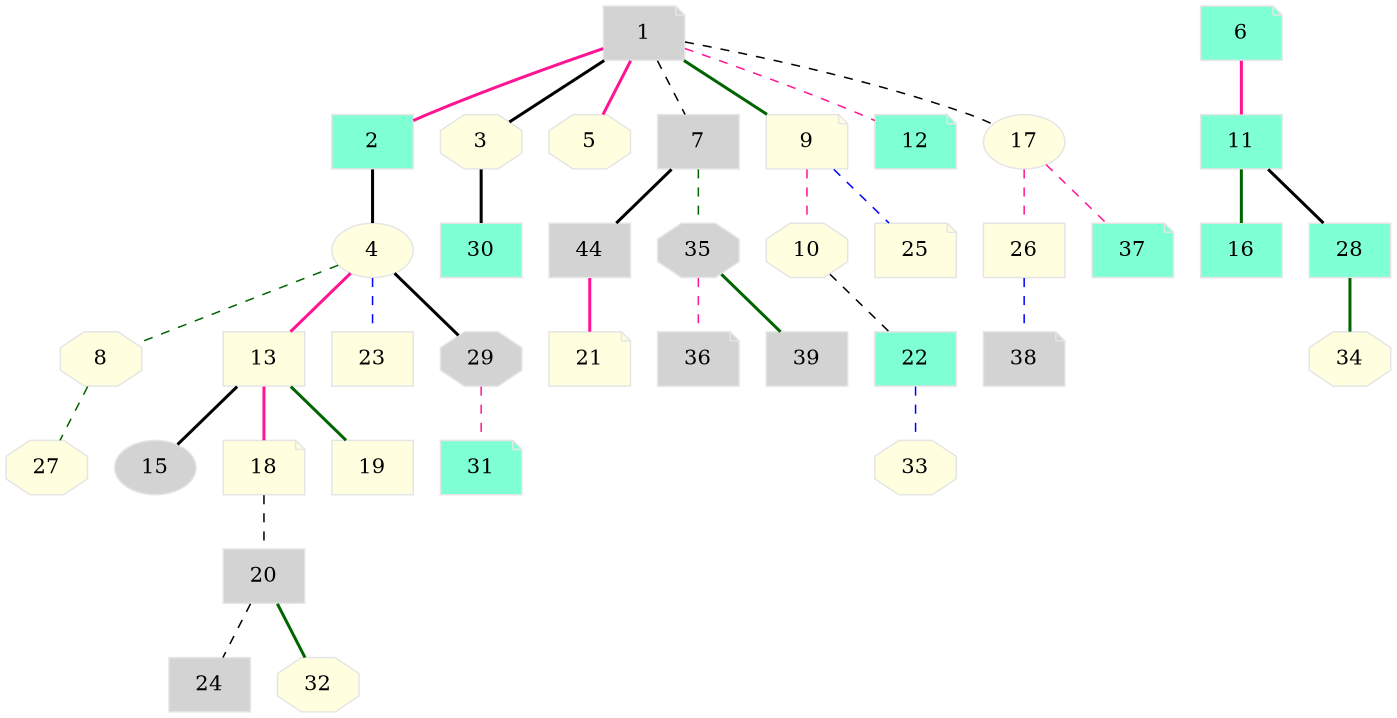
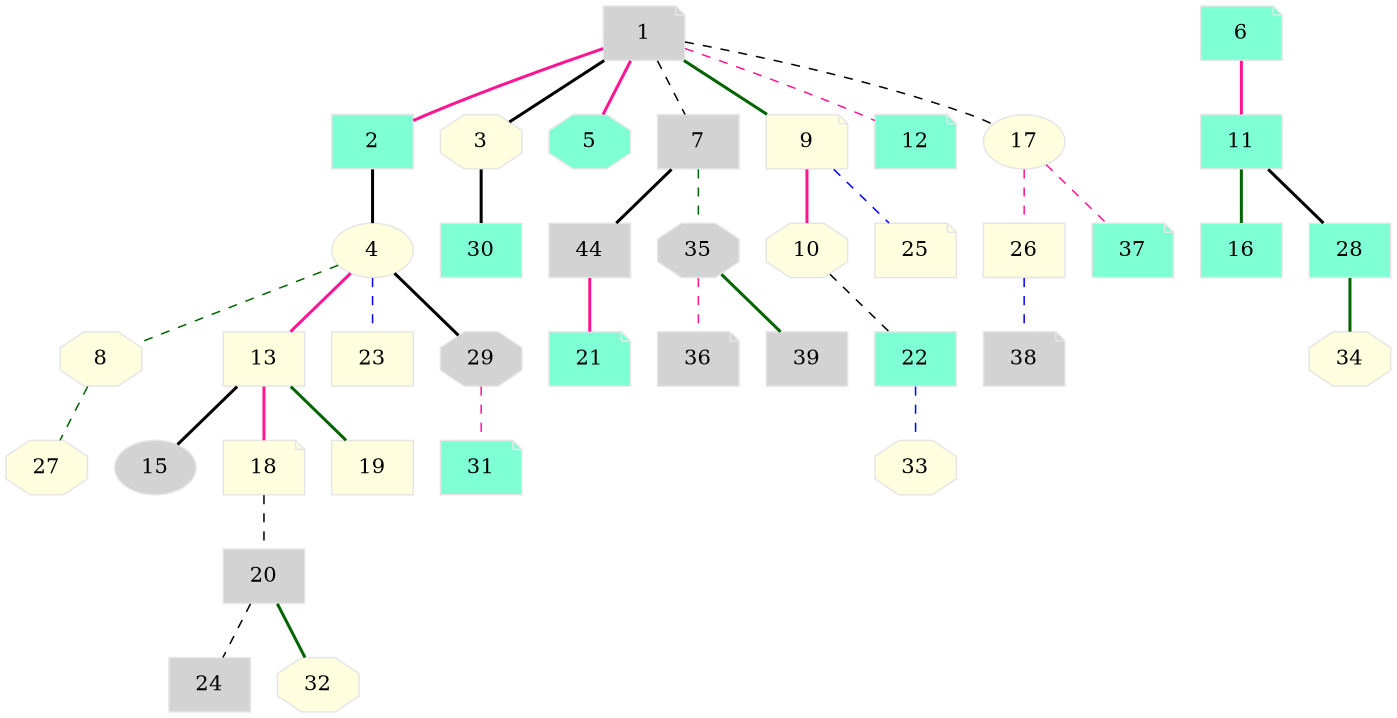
(590, 142) -> (590, 142)
(807, 196) -> (807, 196)
(590, 359) -> (590, 359)
